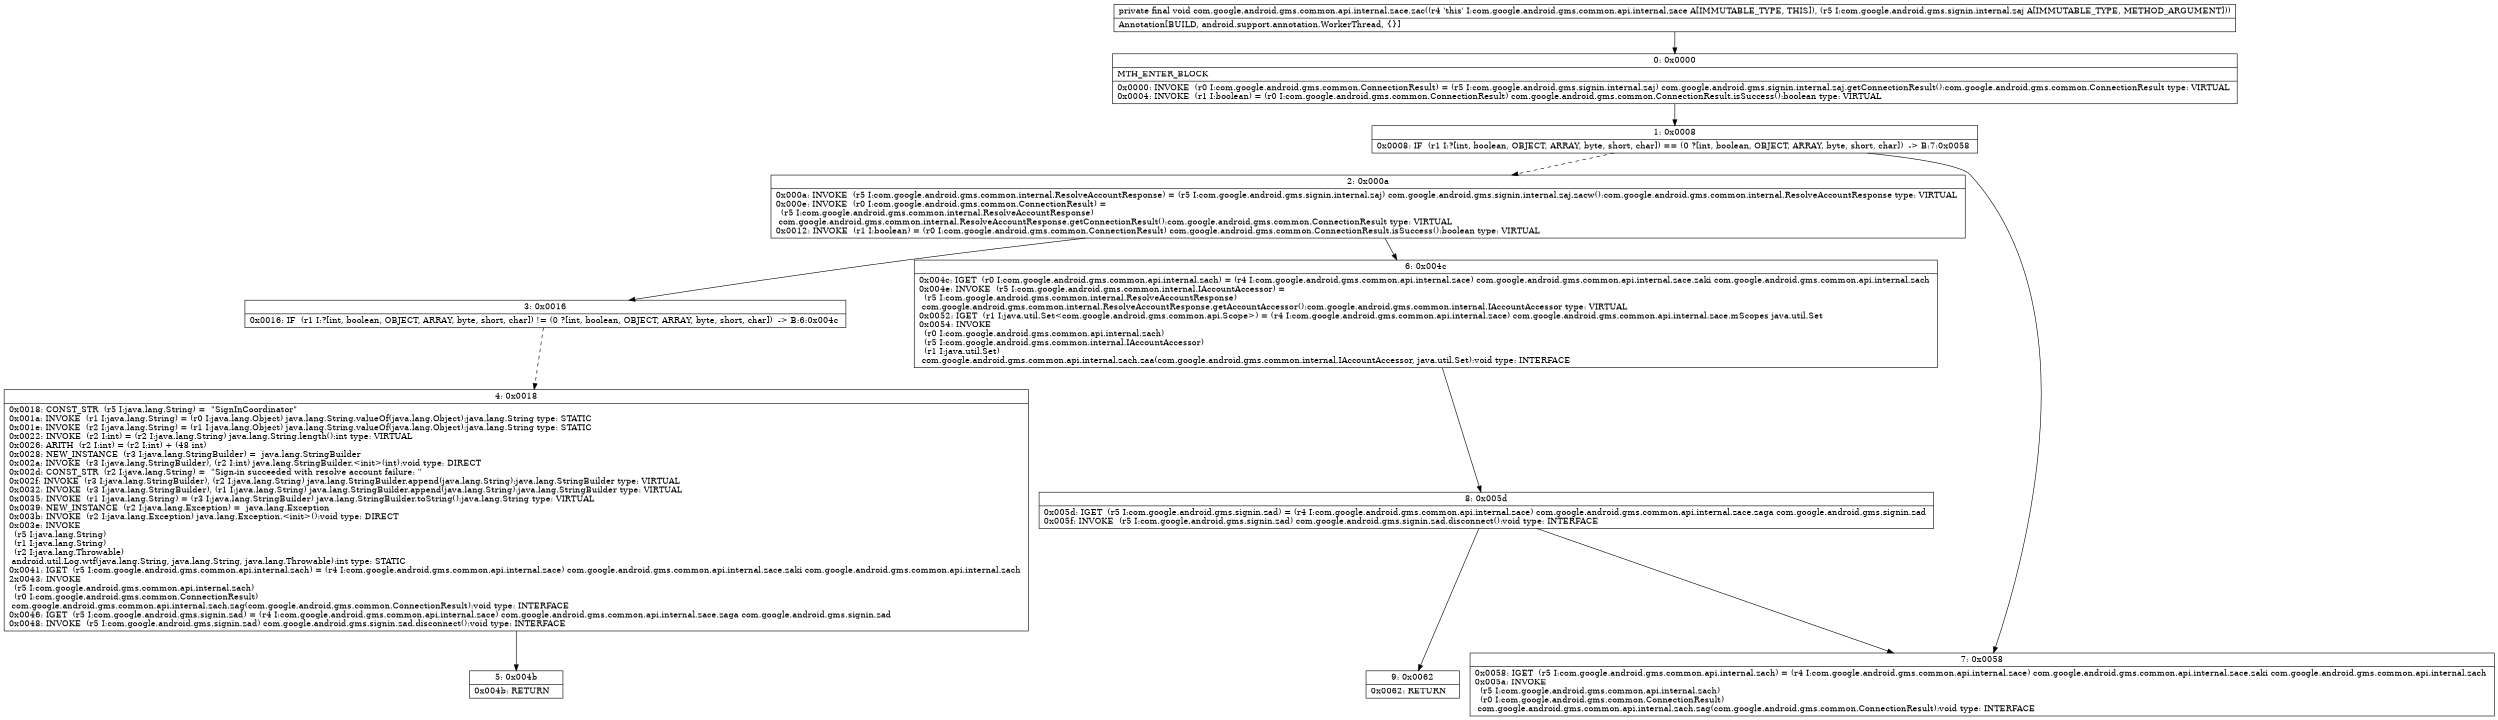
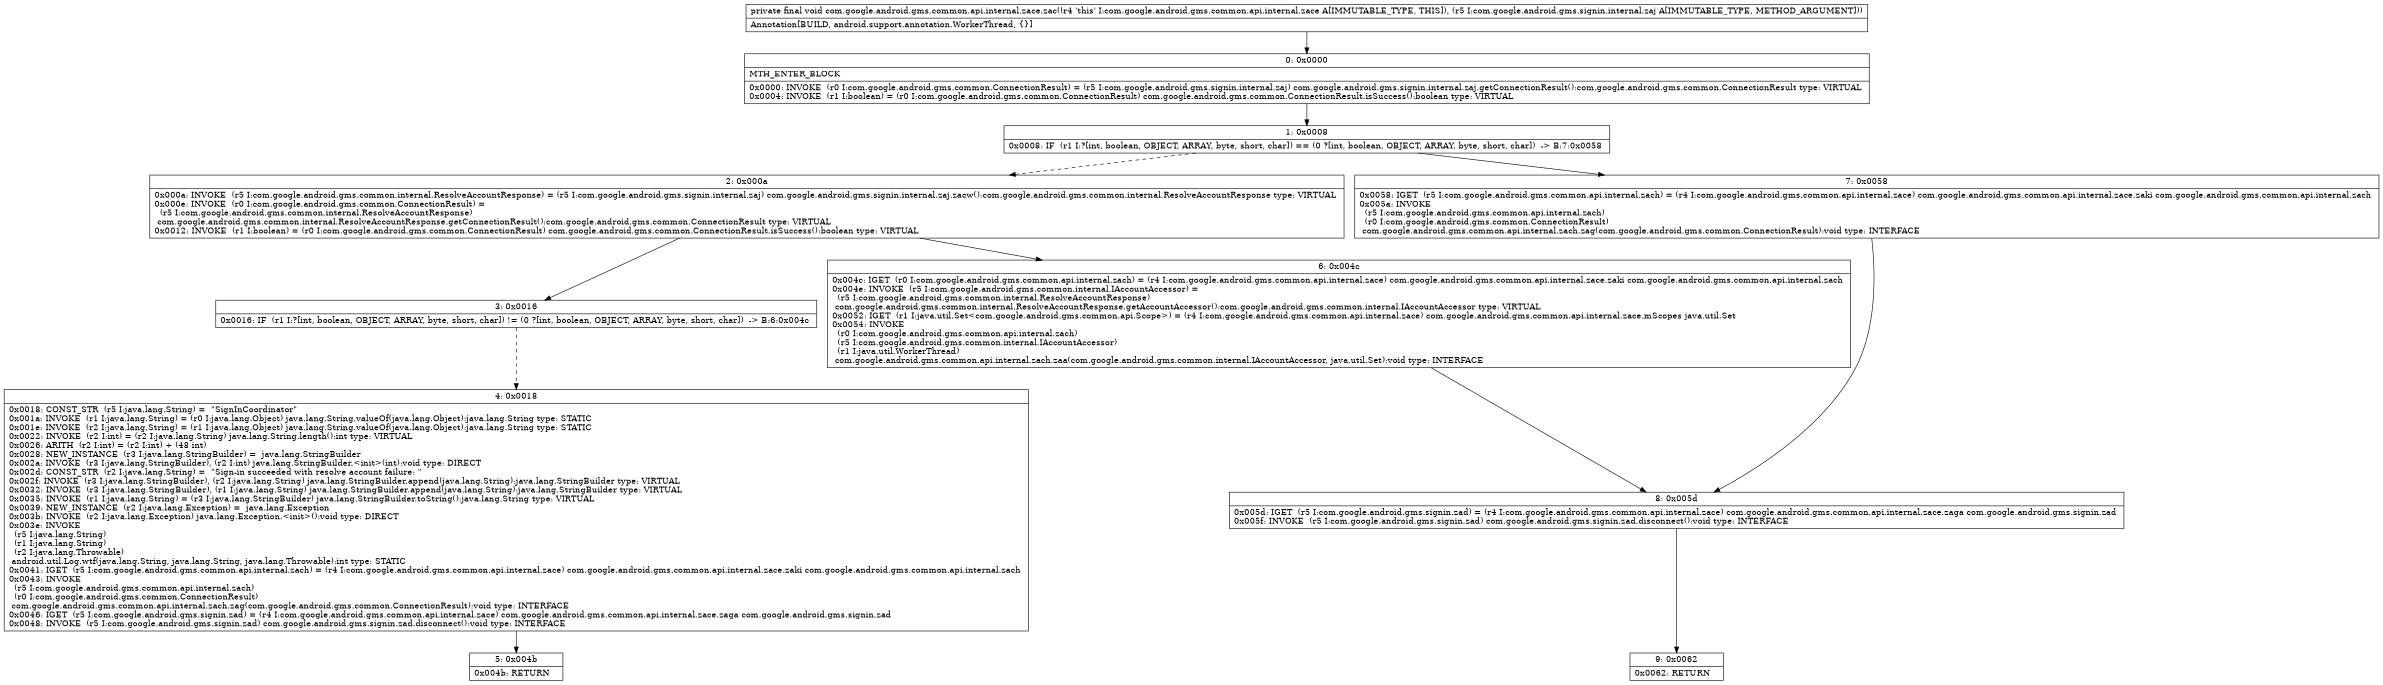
(959, 352) -> (896, 352)
(48, 579) -> (48, 579)
(1712, 590) -> (1842, 390)
